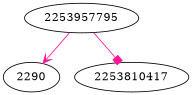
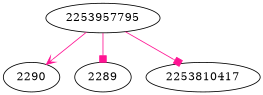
none -> (103, 77)
